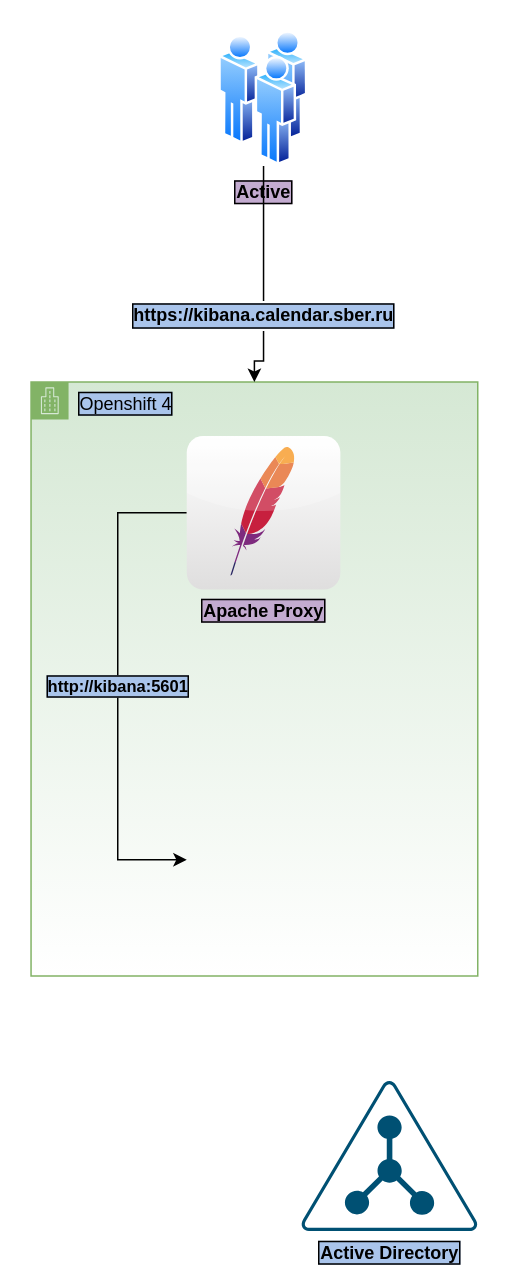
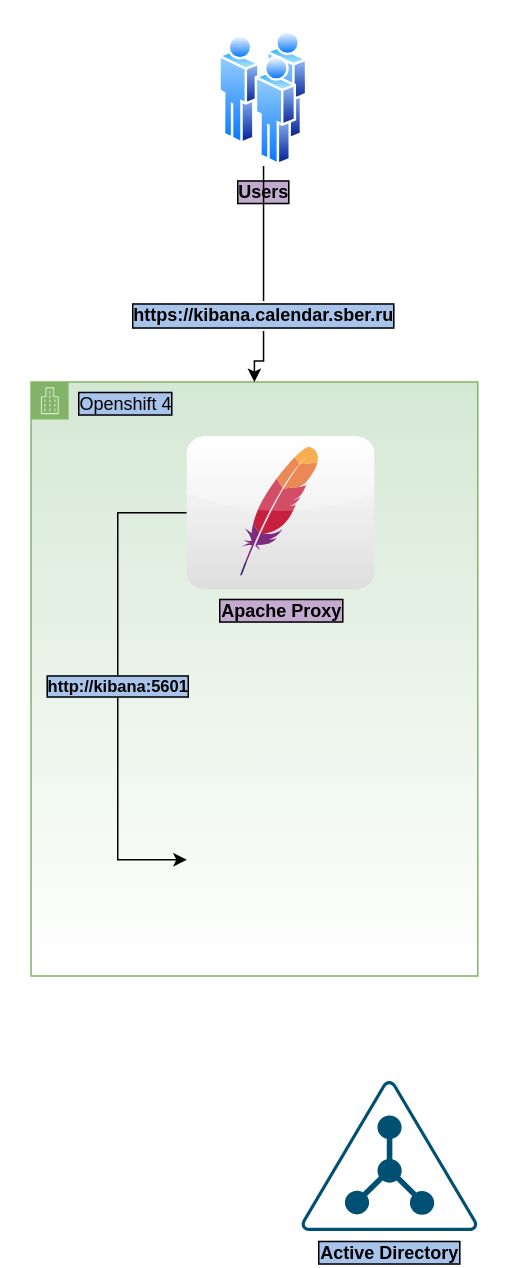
(264, 192) -> (264, 192)
(264, 513) -> (281, 513)
